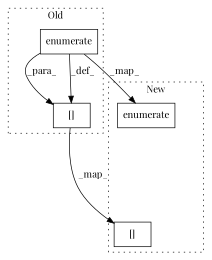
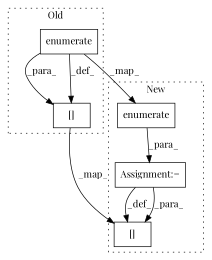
none -> (150, 175)
